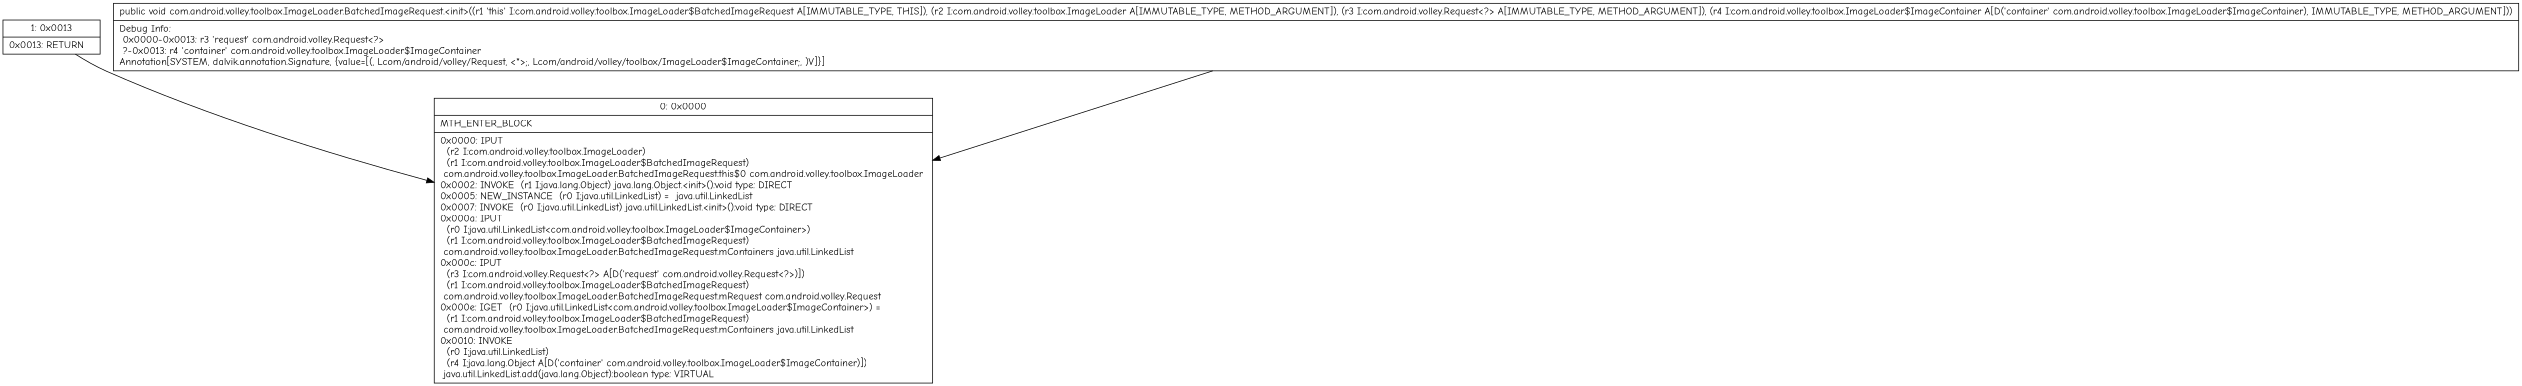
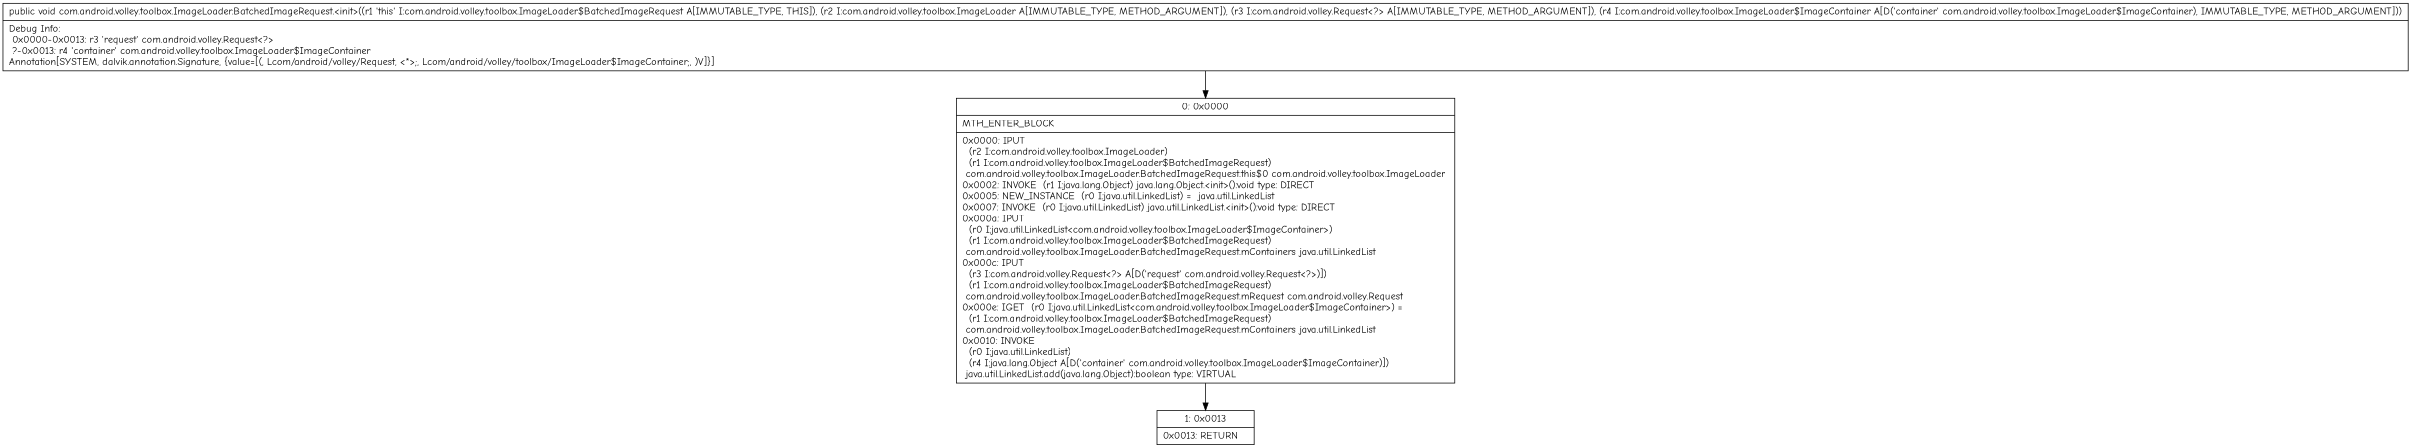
(248, 126) -> (1206, 393)
